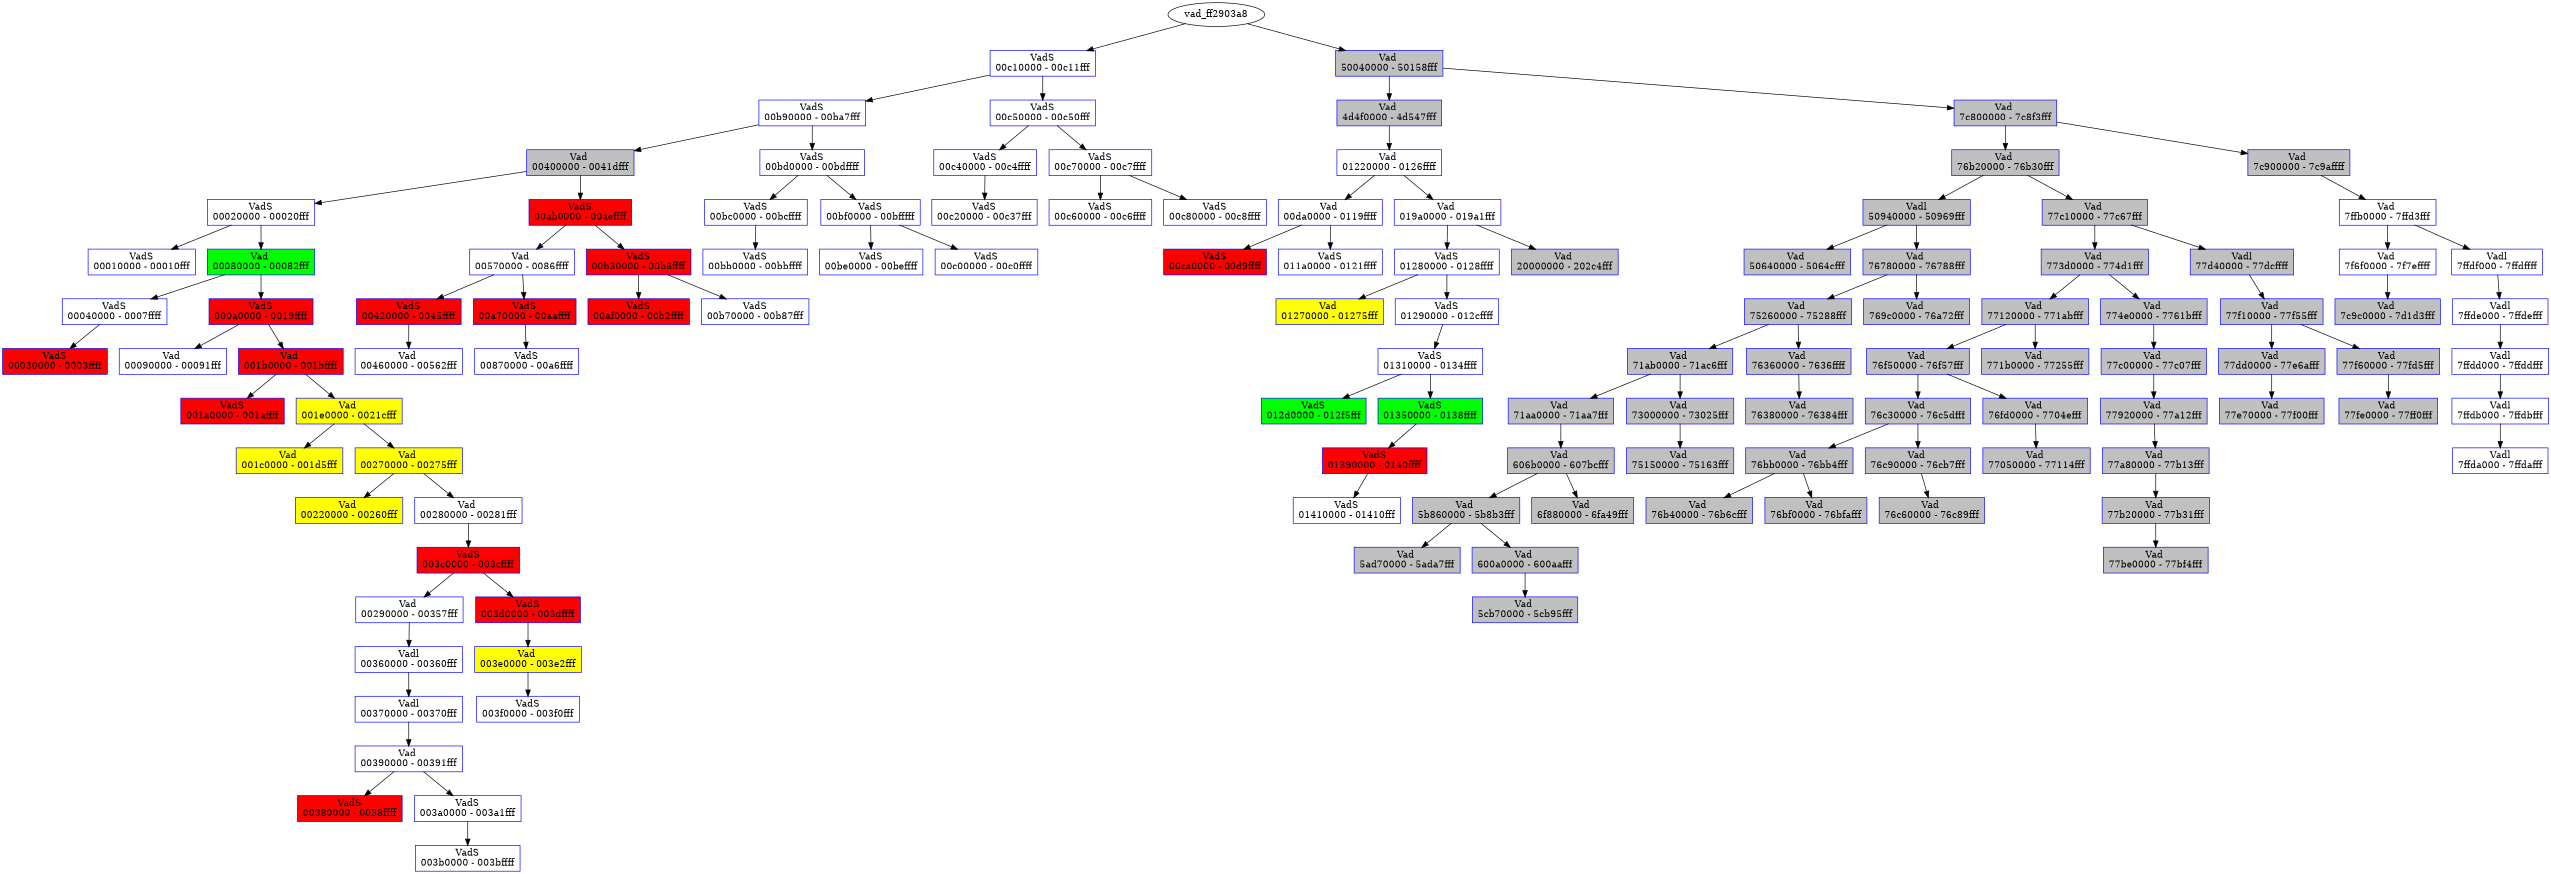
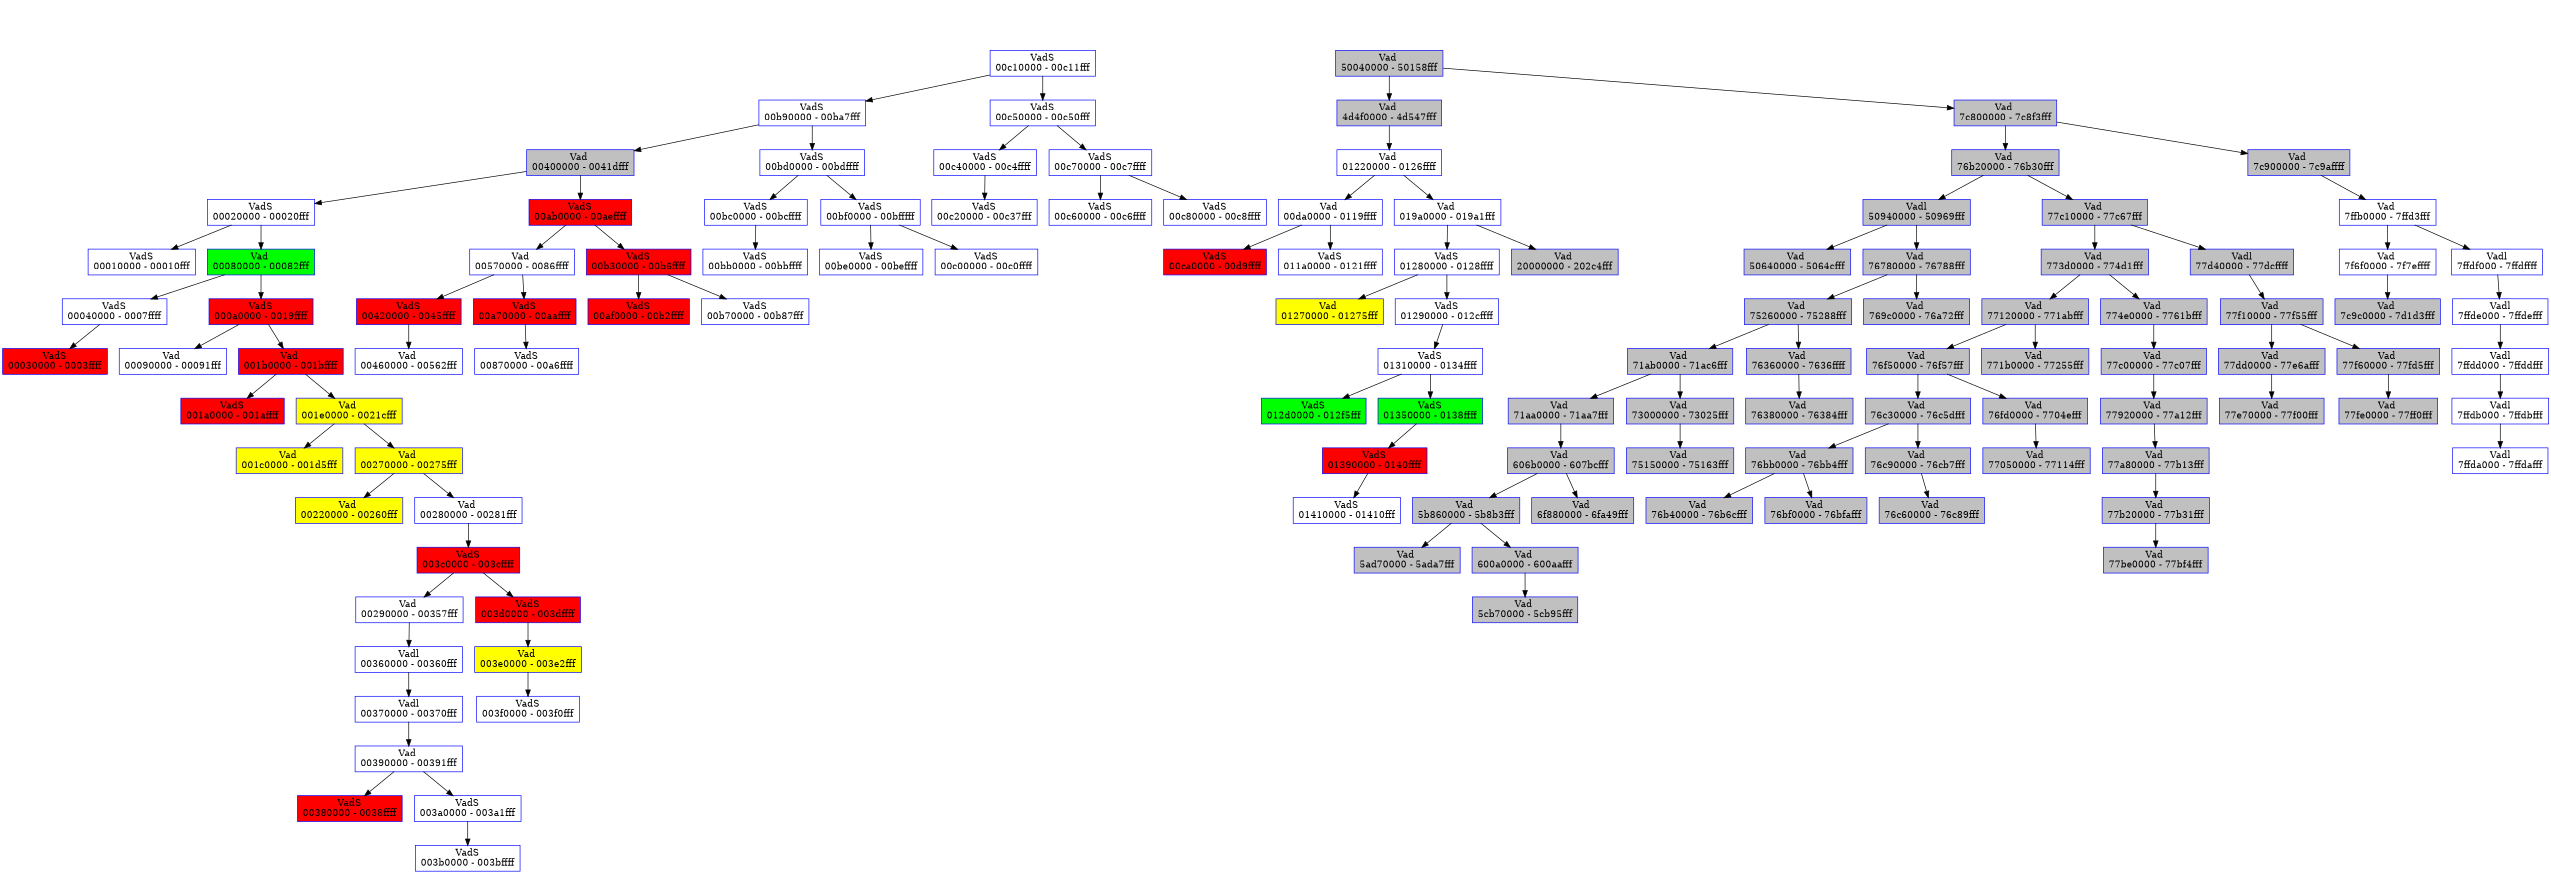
(1216, 15) -> none
